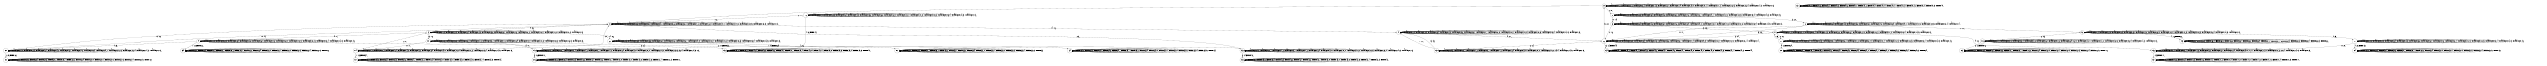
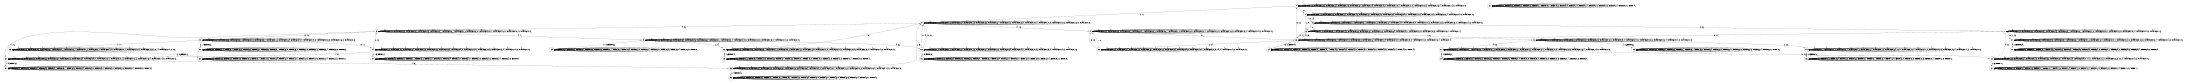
(1608, 32) -> (1310, 27)
(461, 44) -> (688, 42)
(490, 49) -> (190, 57)
